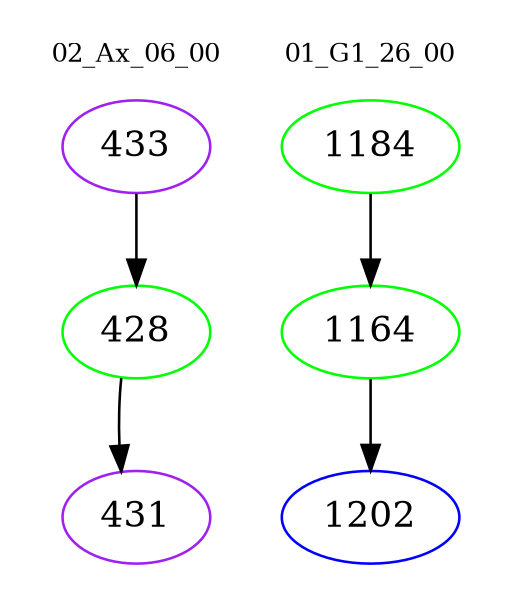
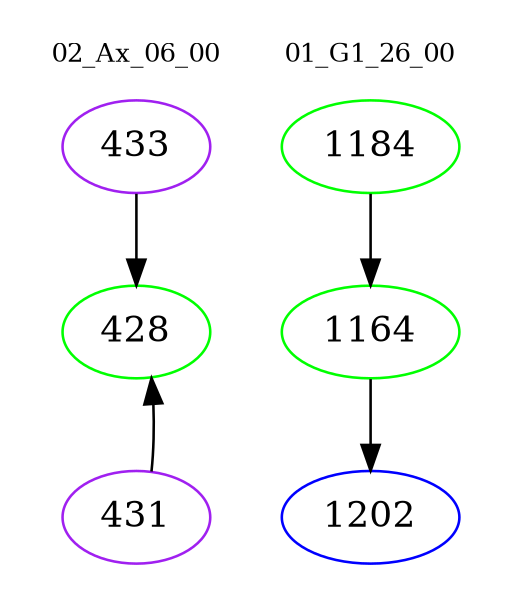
(119, 412) -> (154, 438)
